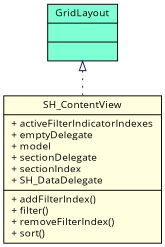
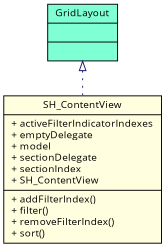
(57, 180) -> (55, 180)
